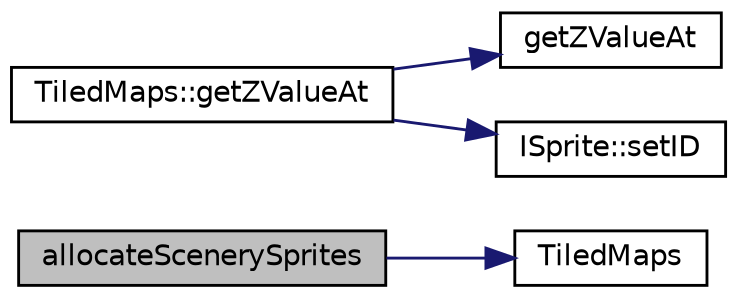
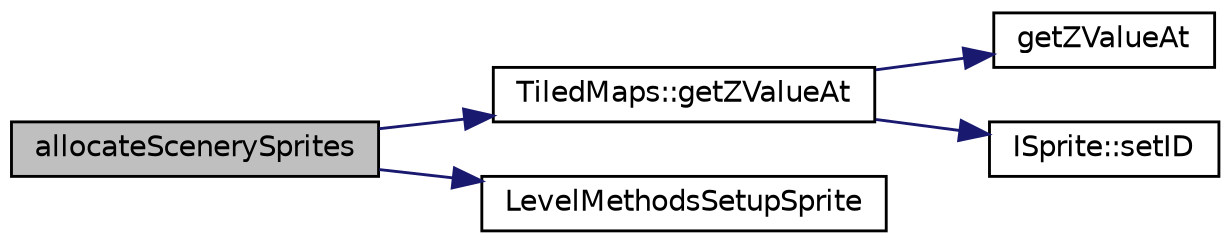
none -> (422, 124)
(611, 258) -> (684, 204)
